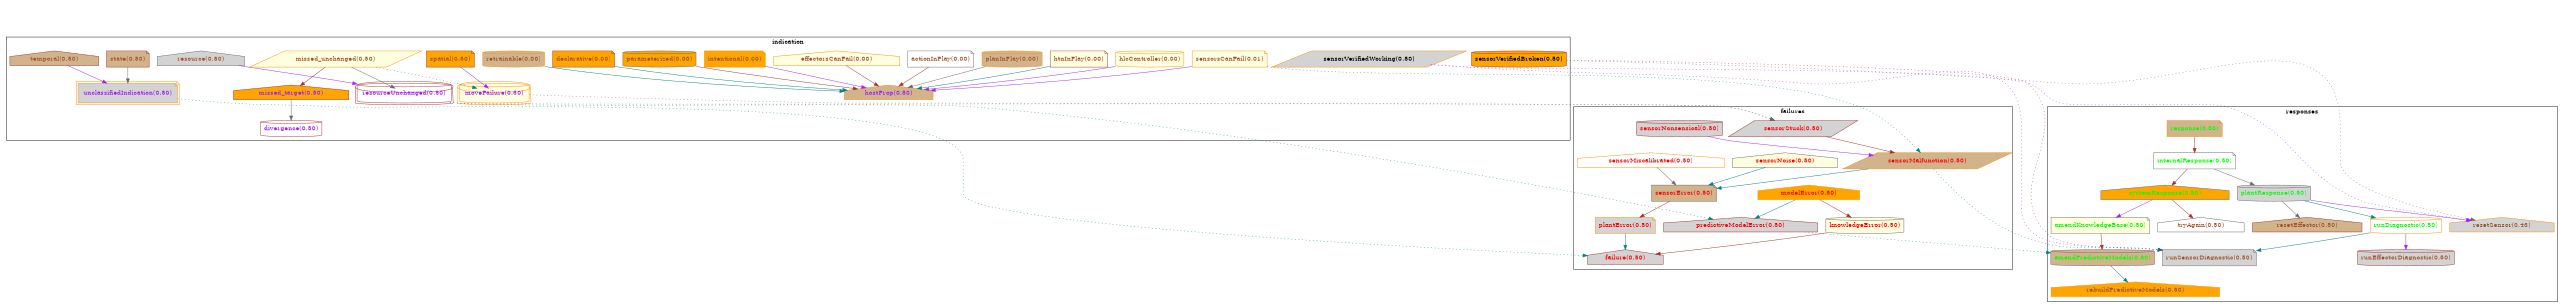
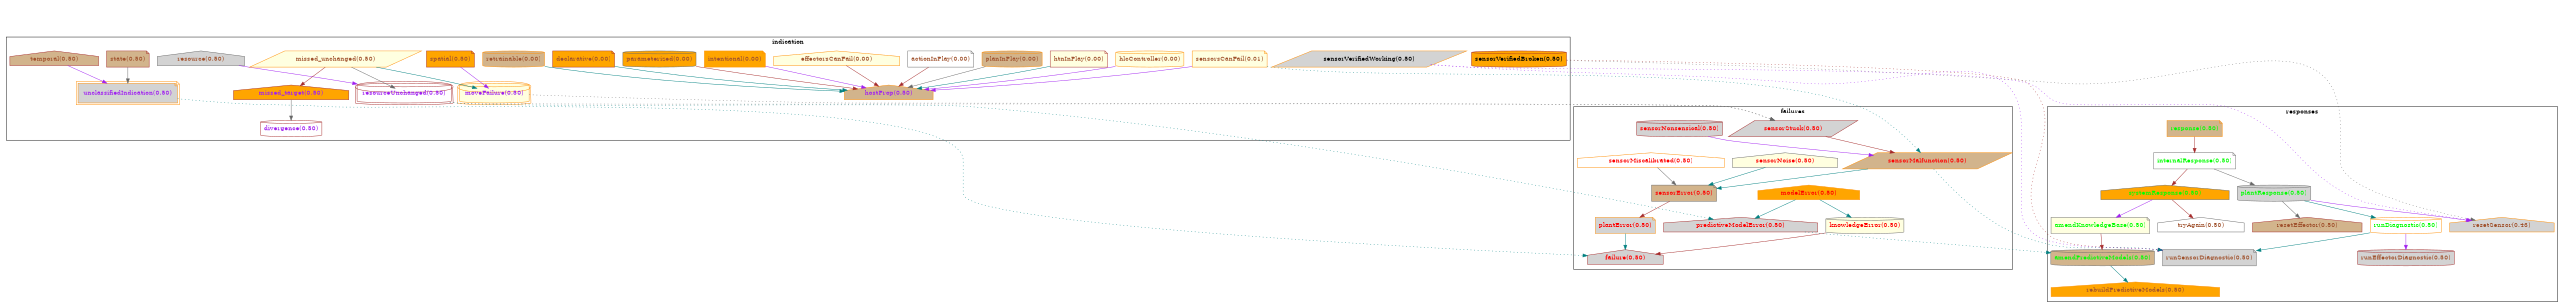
(424, 77) -> (424, 77)
(1833, 207) -> (1833, 207)
